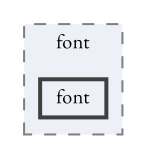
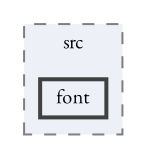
(73, 43) -> (73, 43)
